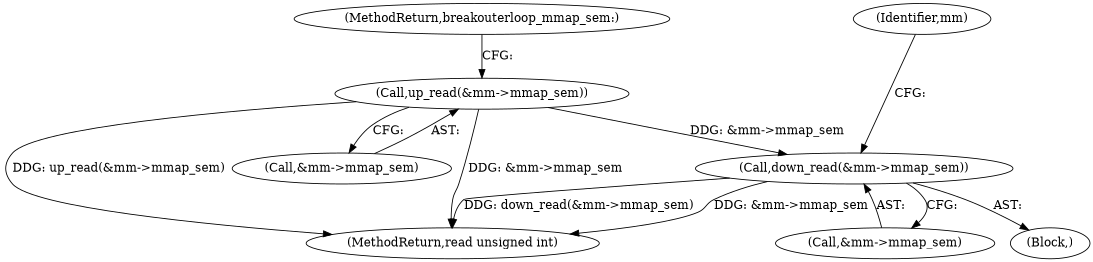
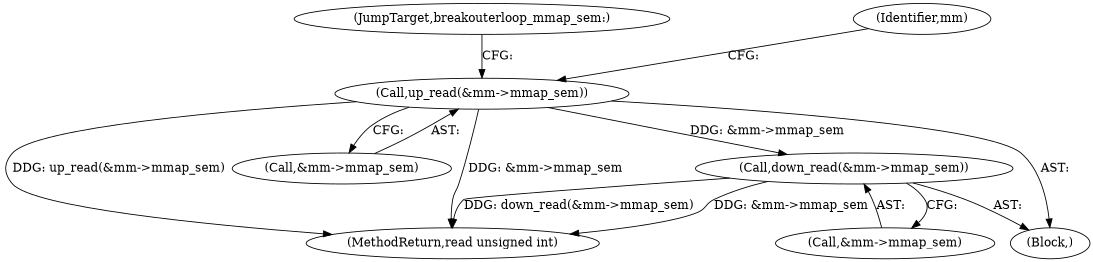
(482, 19) -> (482, 19)
(890, 90) -> (717, 54)
none -> (855, 120)
